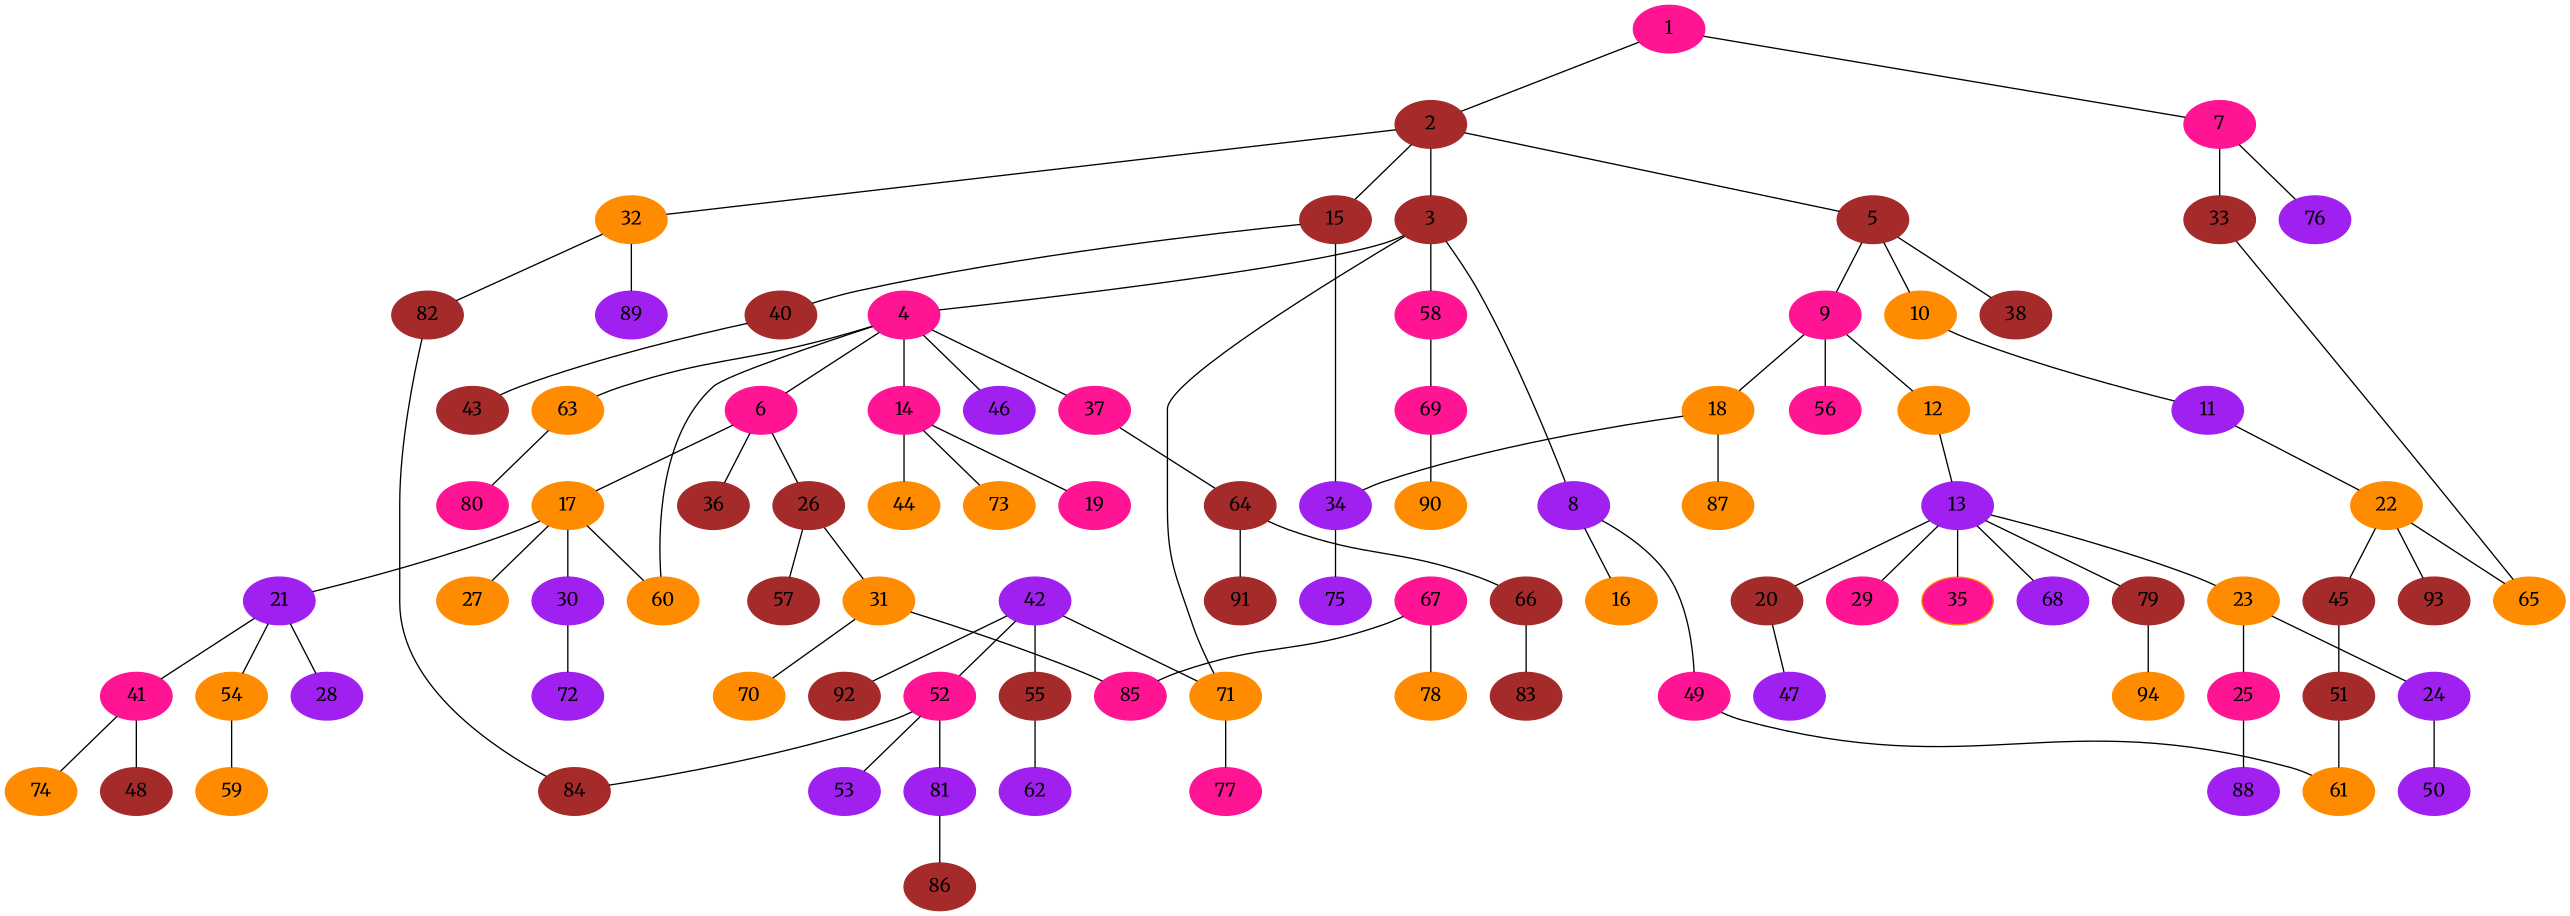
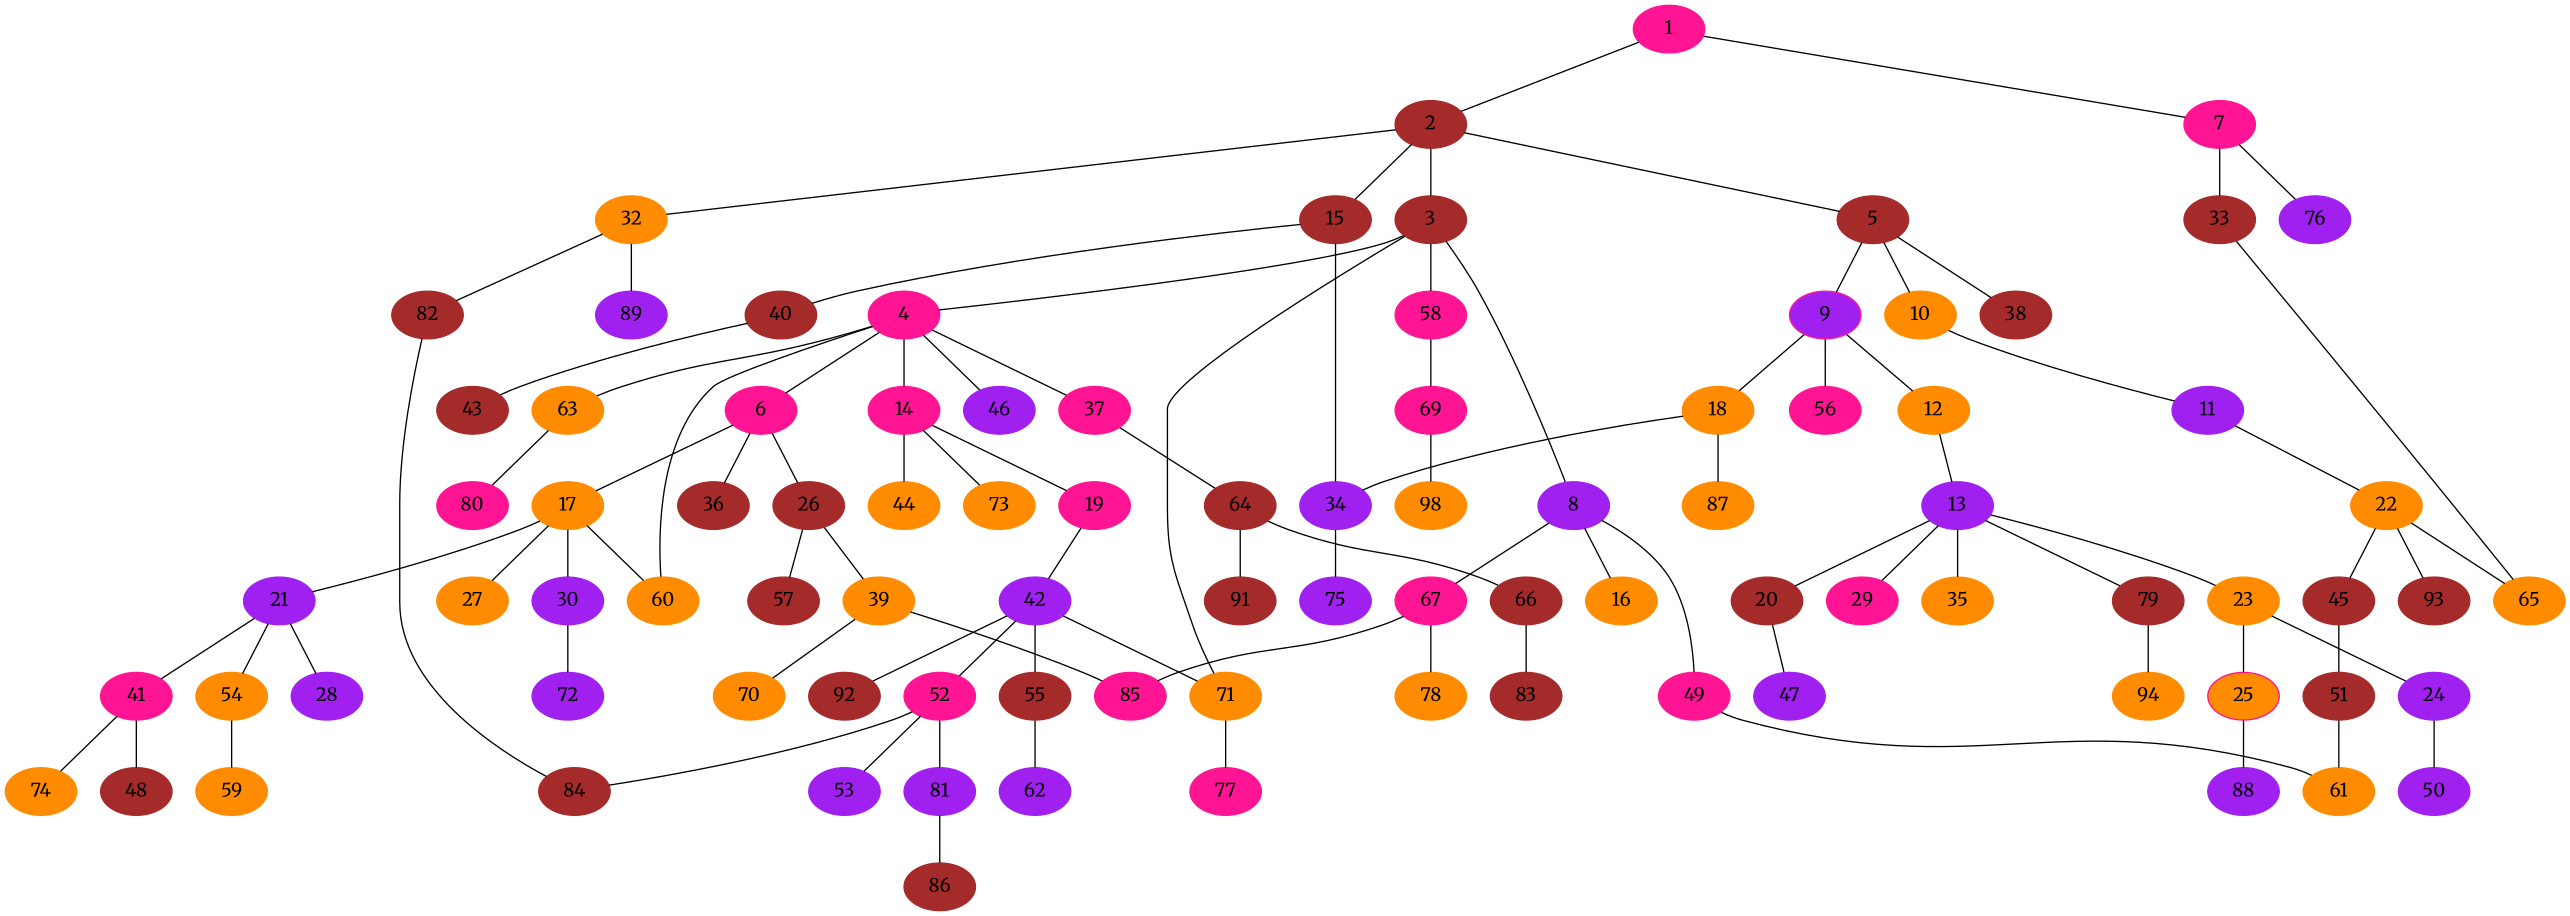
(1825, 315) -> (1825, 315)
(1431, 506) -> (1431, 506)
none -> (1065, 553)
none -> (1502, 553)
(879, 601) -> (879, 601)
(1958, 601) -> (1958, 601)
(2053, 601) -> none
(2244, 696) -> (2244, 696)
